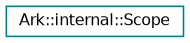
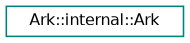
(95, 21) -> (95, 21)
